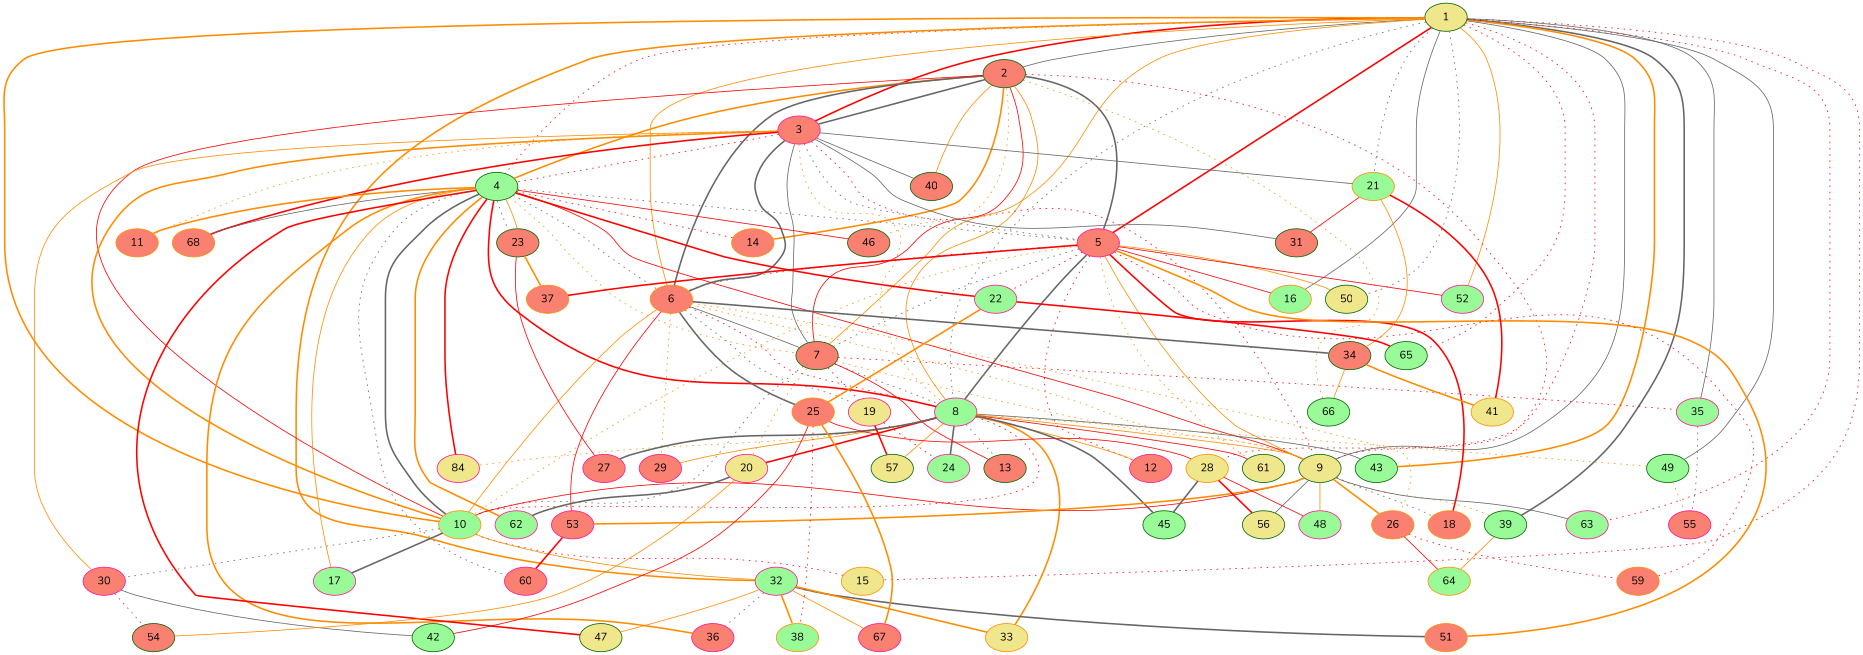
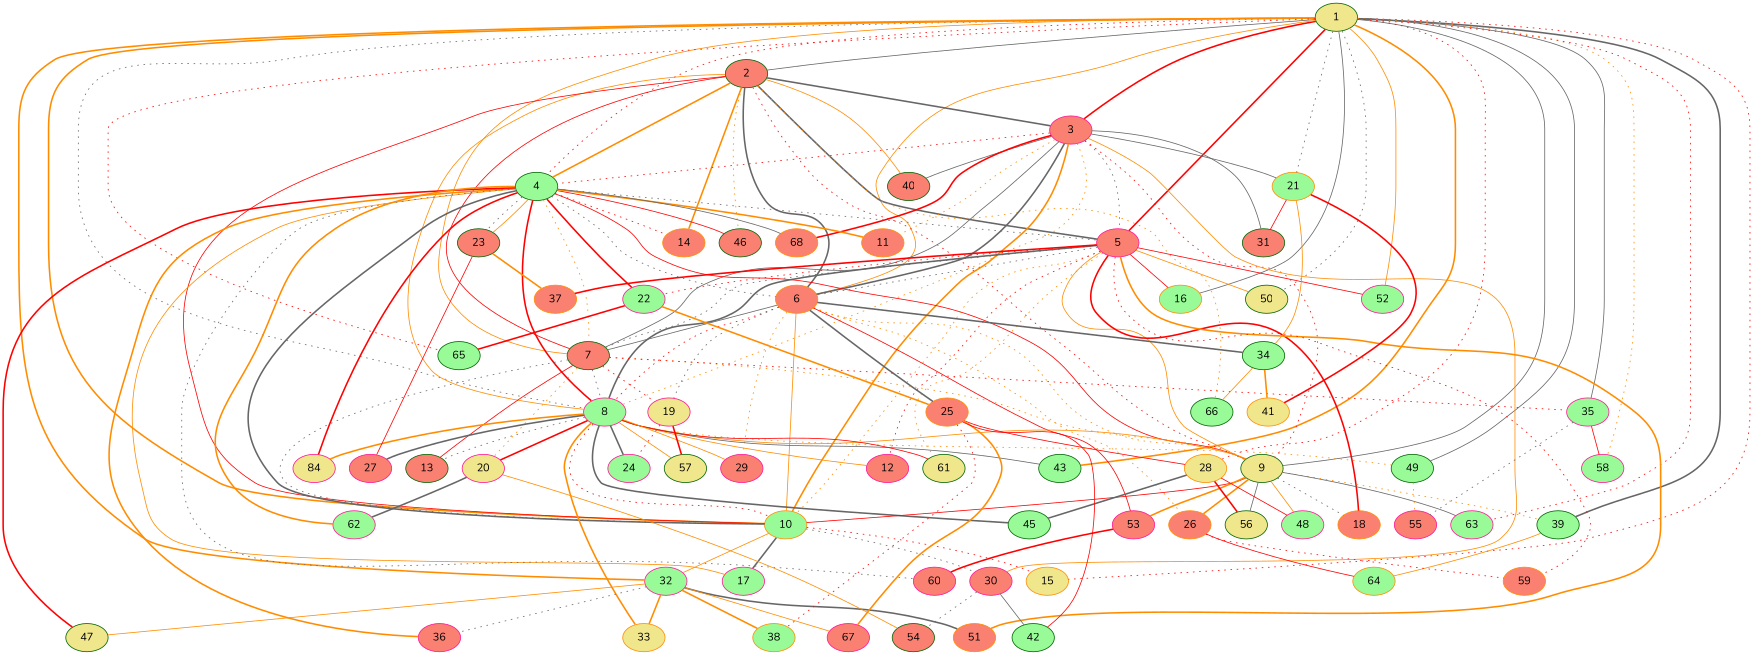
(1350, 356) -> (1264, 356)
(708, 445) -> (455, 429)
none -> (1603, 468)
